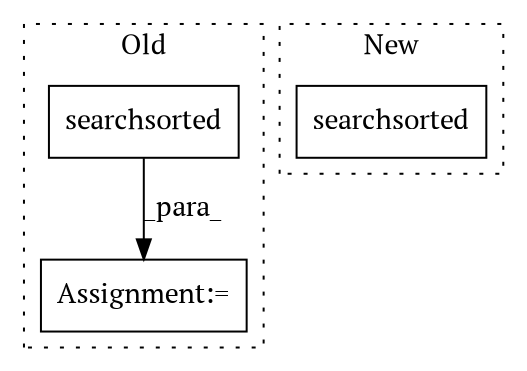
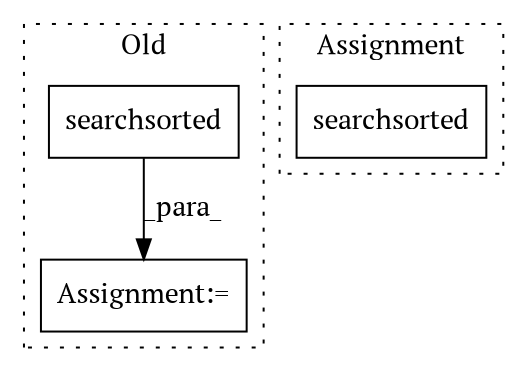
(391, 47) -> (391, 47)
